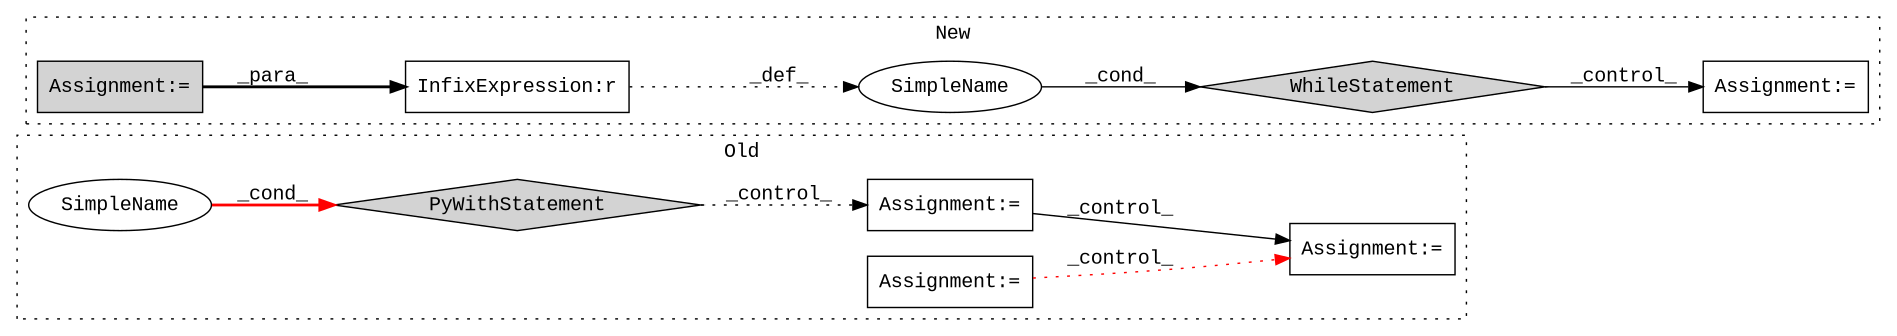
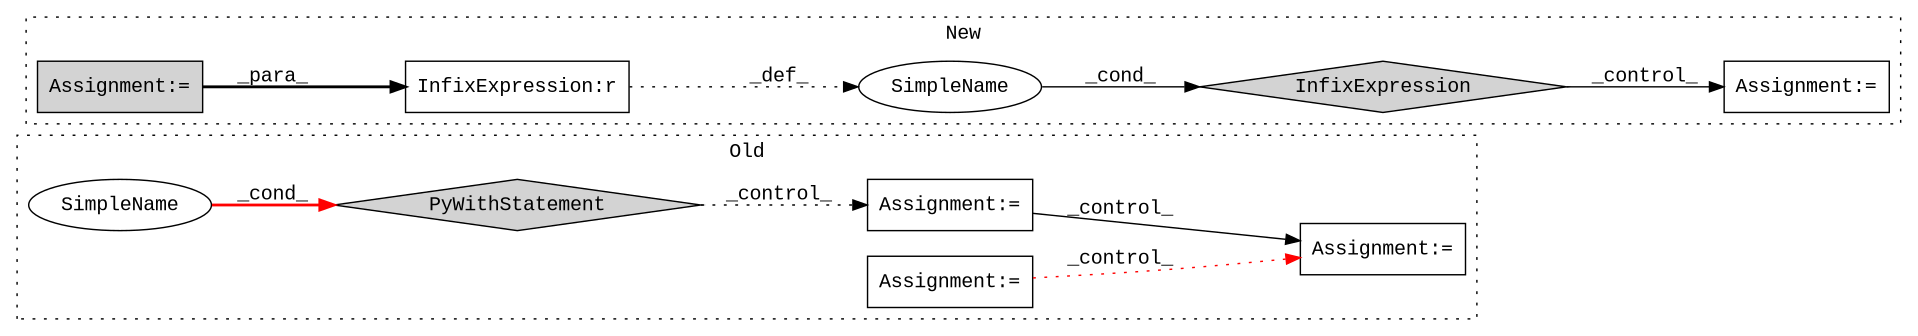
(1372, 87) -> (1383, 87)
